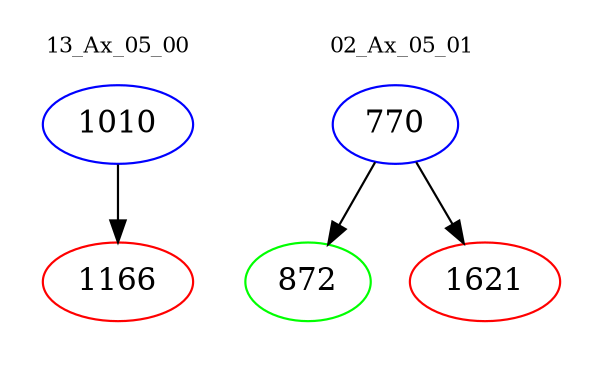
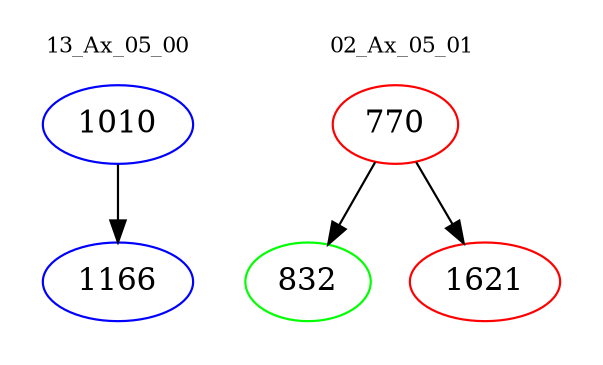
(395, 125) -> (395, 125)
(118, 282) -> (118, 282)
(308, 282) -> (308, 282)
